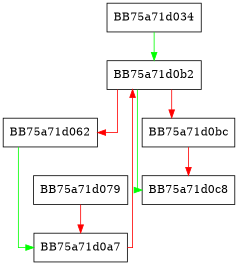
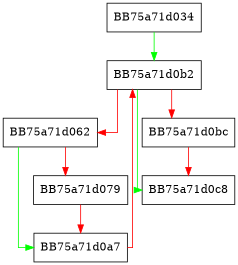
none -> (65, 157)
